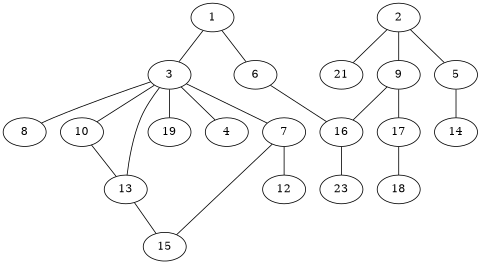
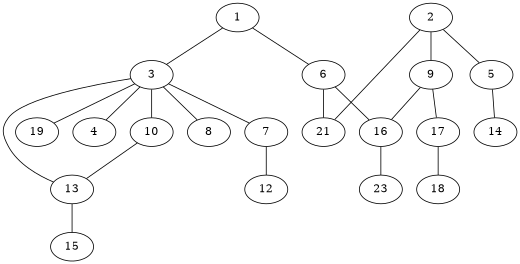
none -> (324, 104)
(224, 189) -> none
